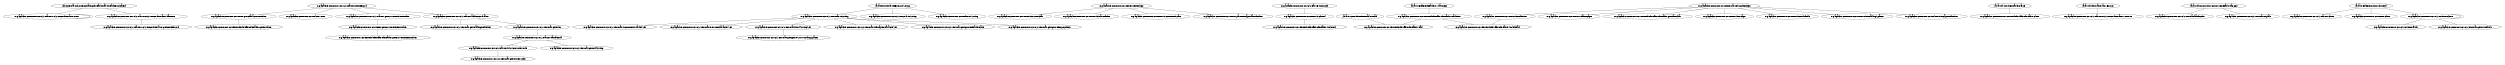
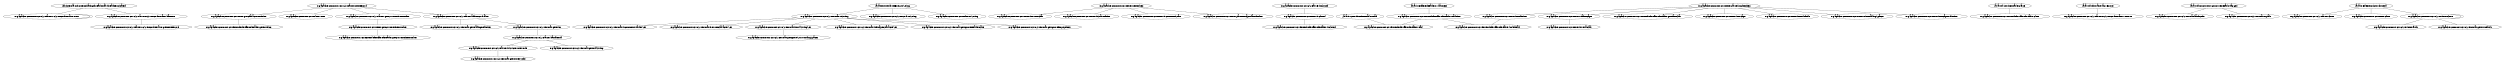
(1932, 16) -> (1932, 16)
none -> (1569, 27)
